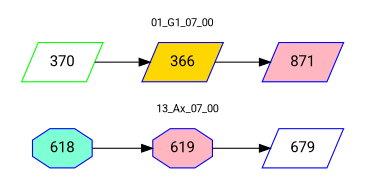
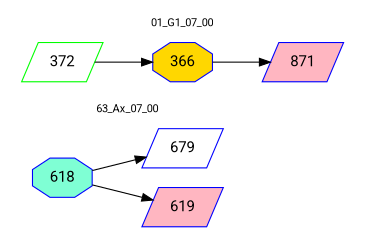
(62, 62) -> (62, 62)
(183, 62) -> (183, 62)
(188, 110) -> (128, 110)
(183, 148) -> (183, 207)
(236, 148) -> (114, 165)
